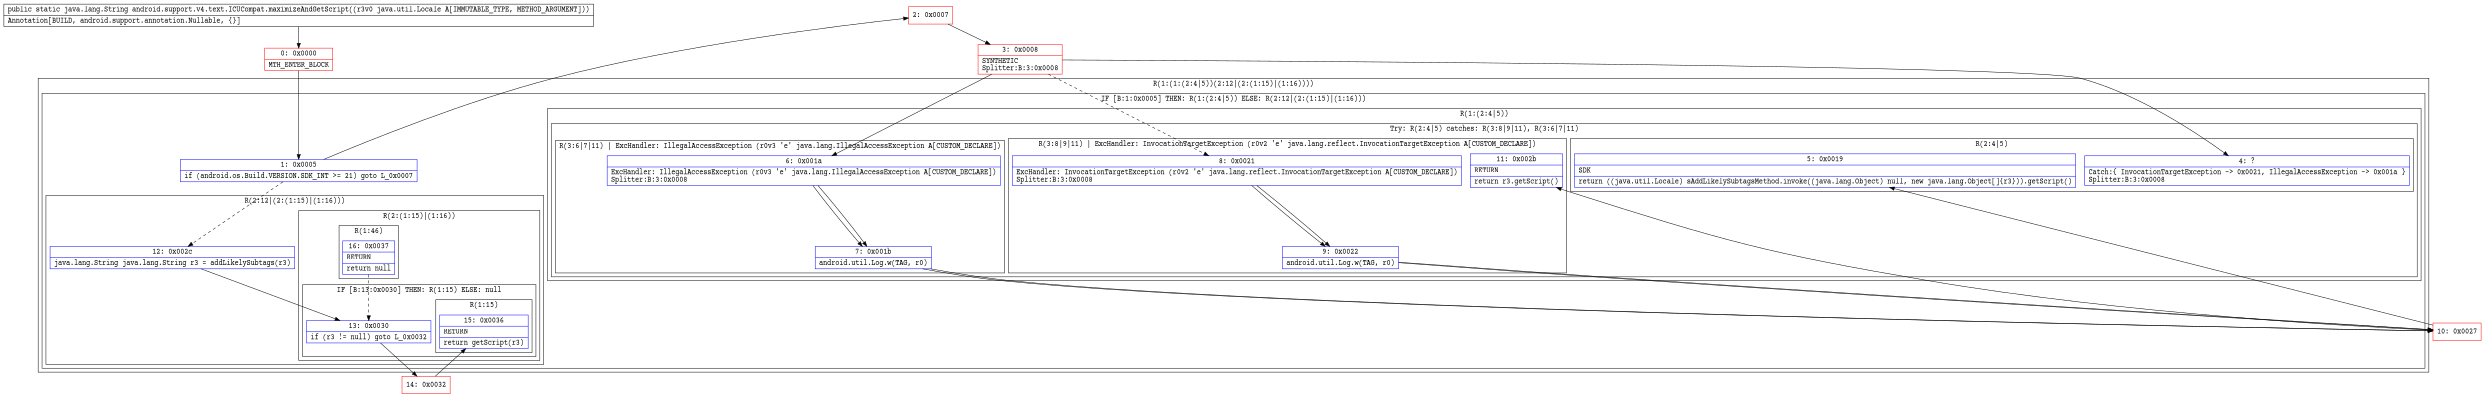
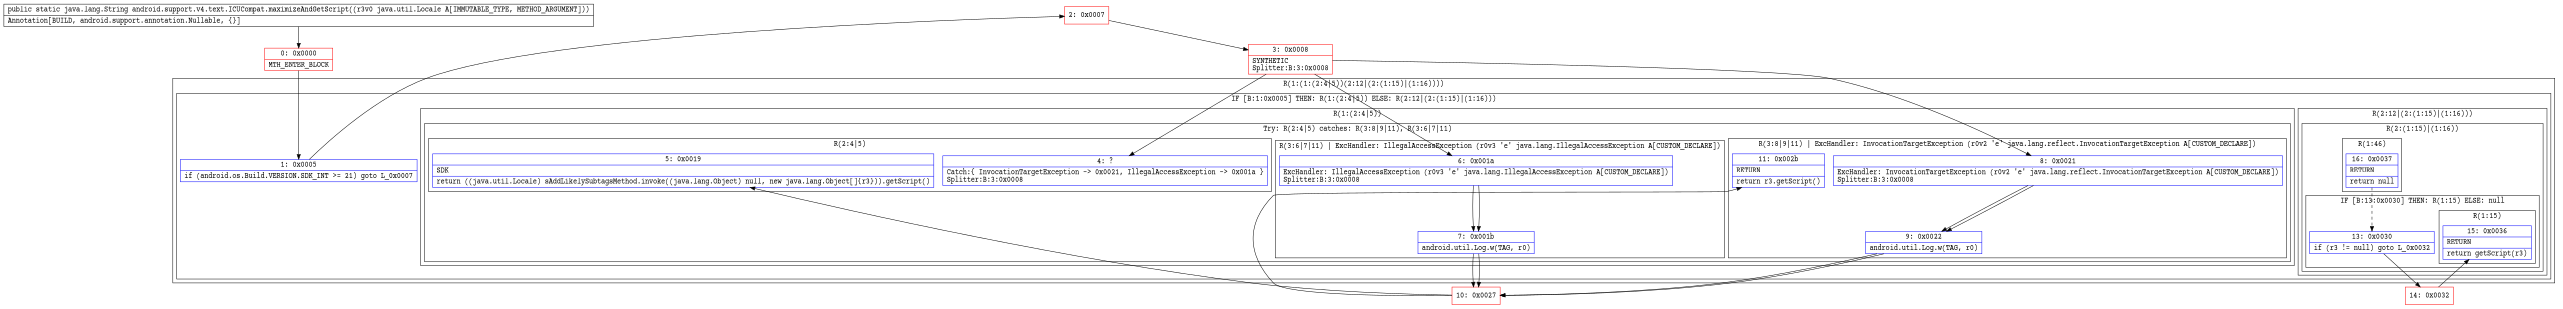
(1126, 114) -> (1687, 69)
(172, 258) -> none
